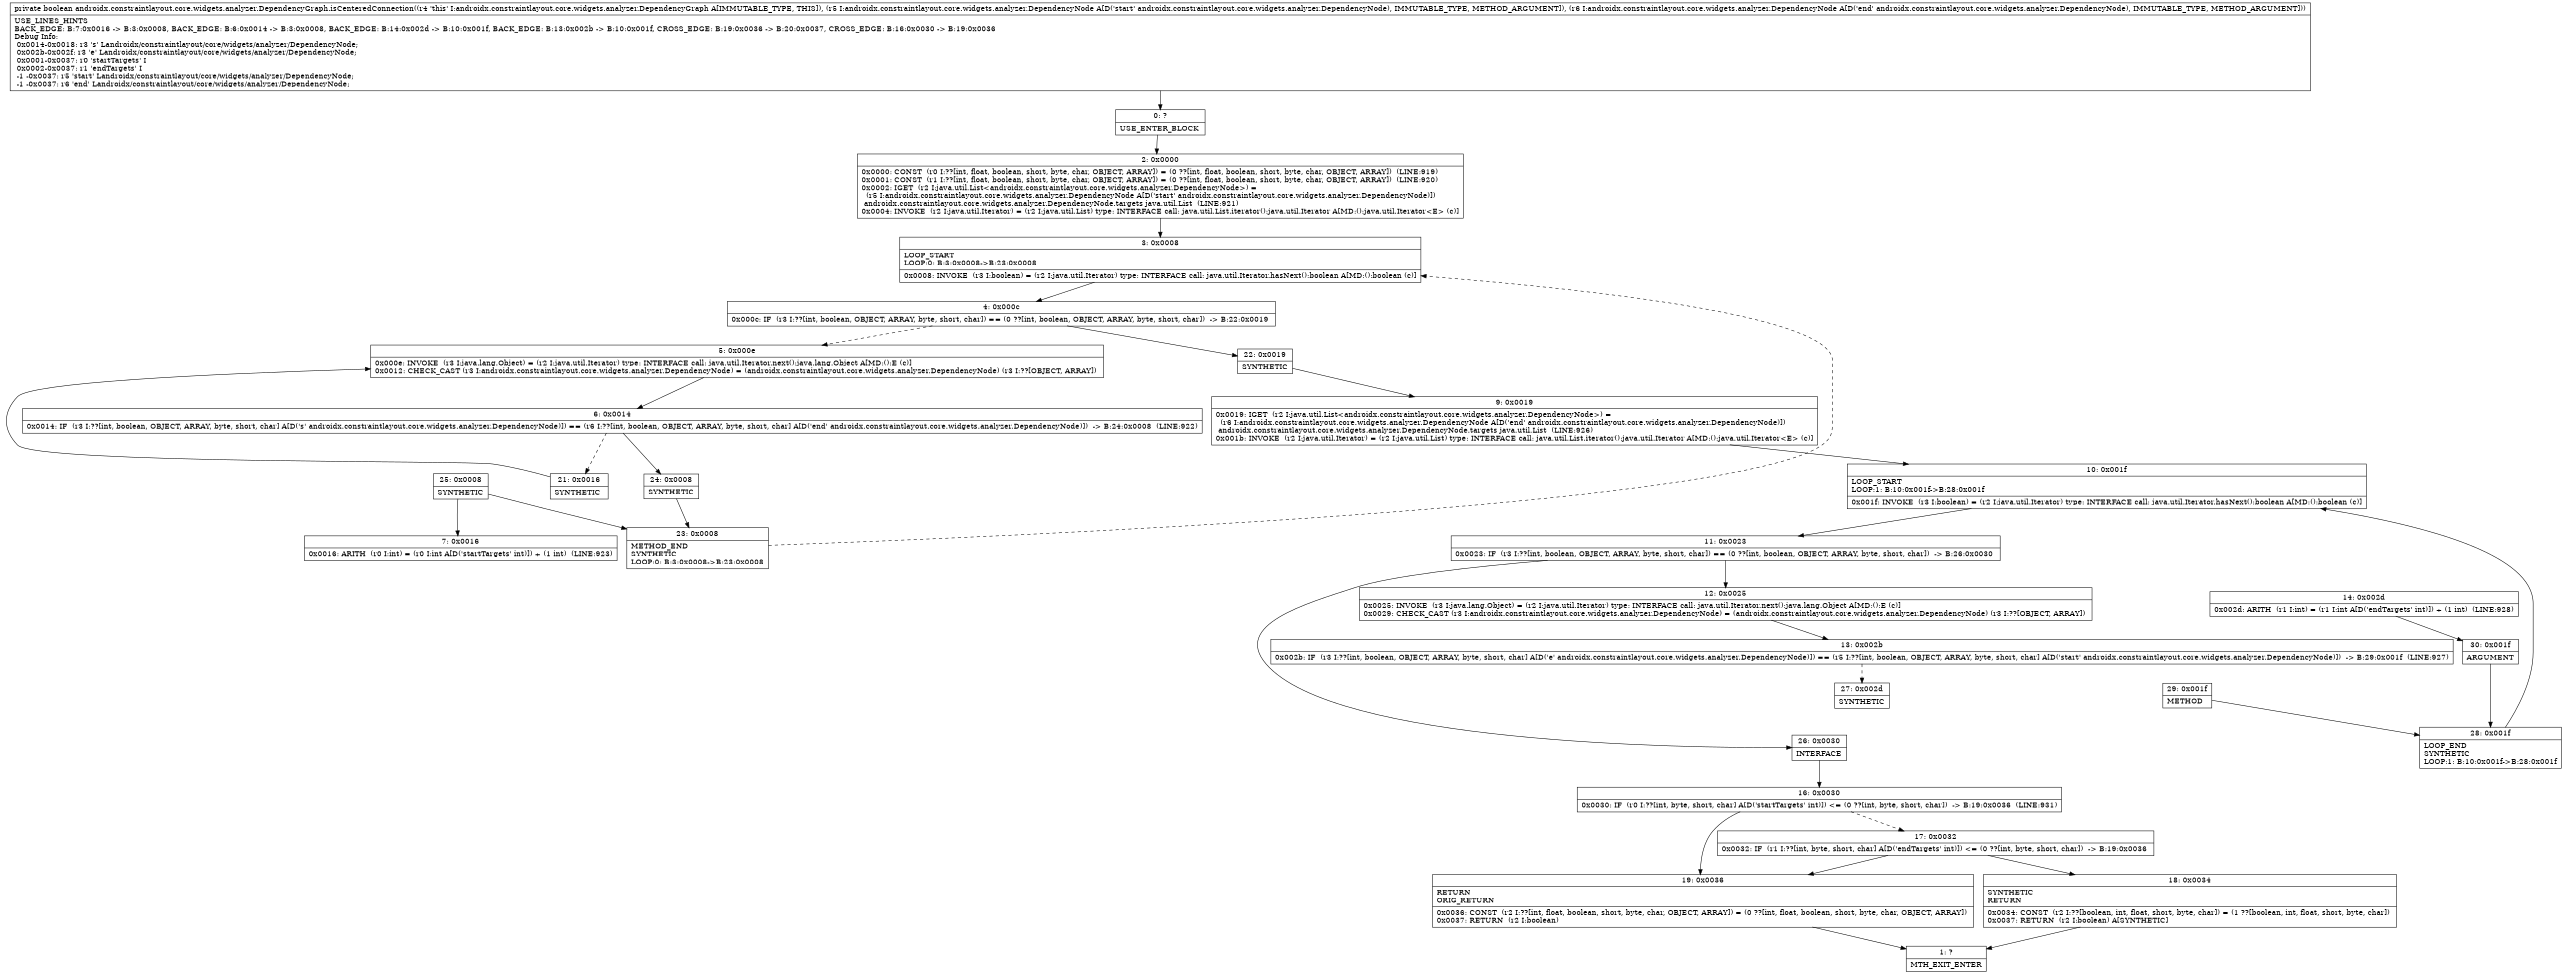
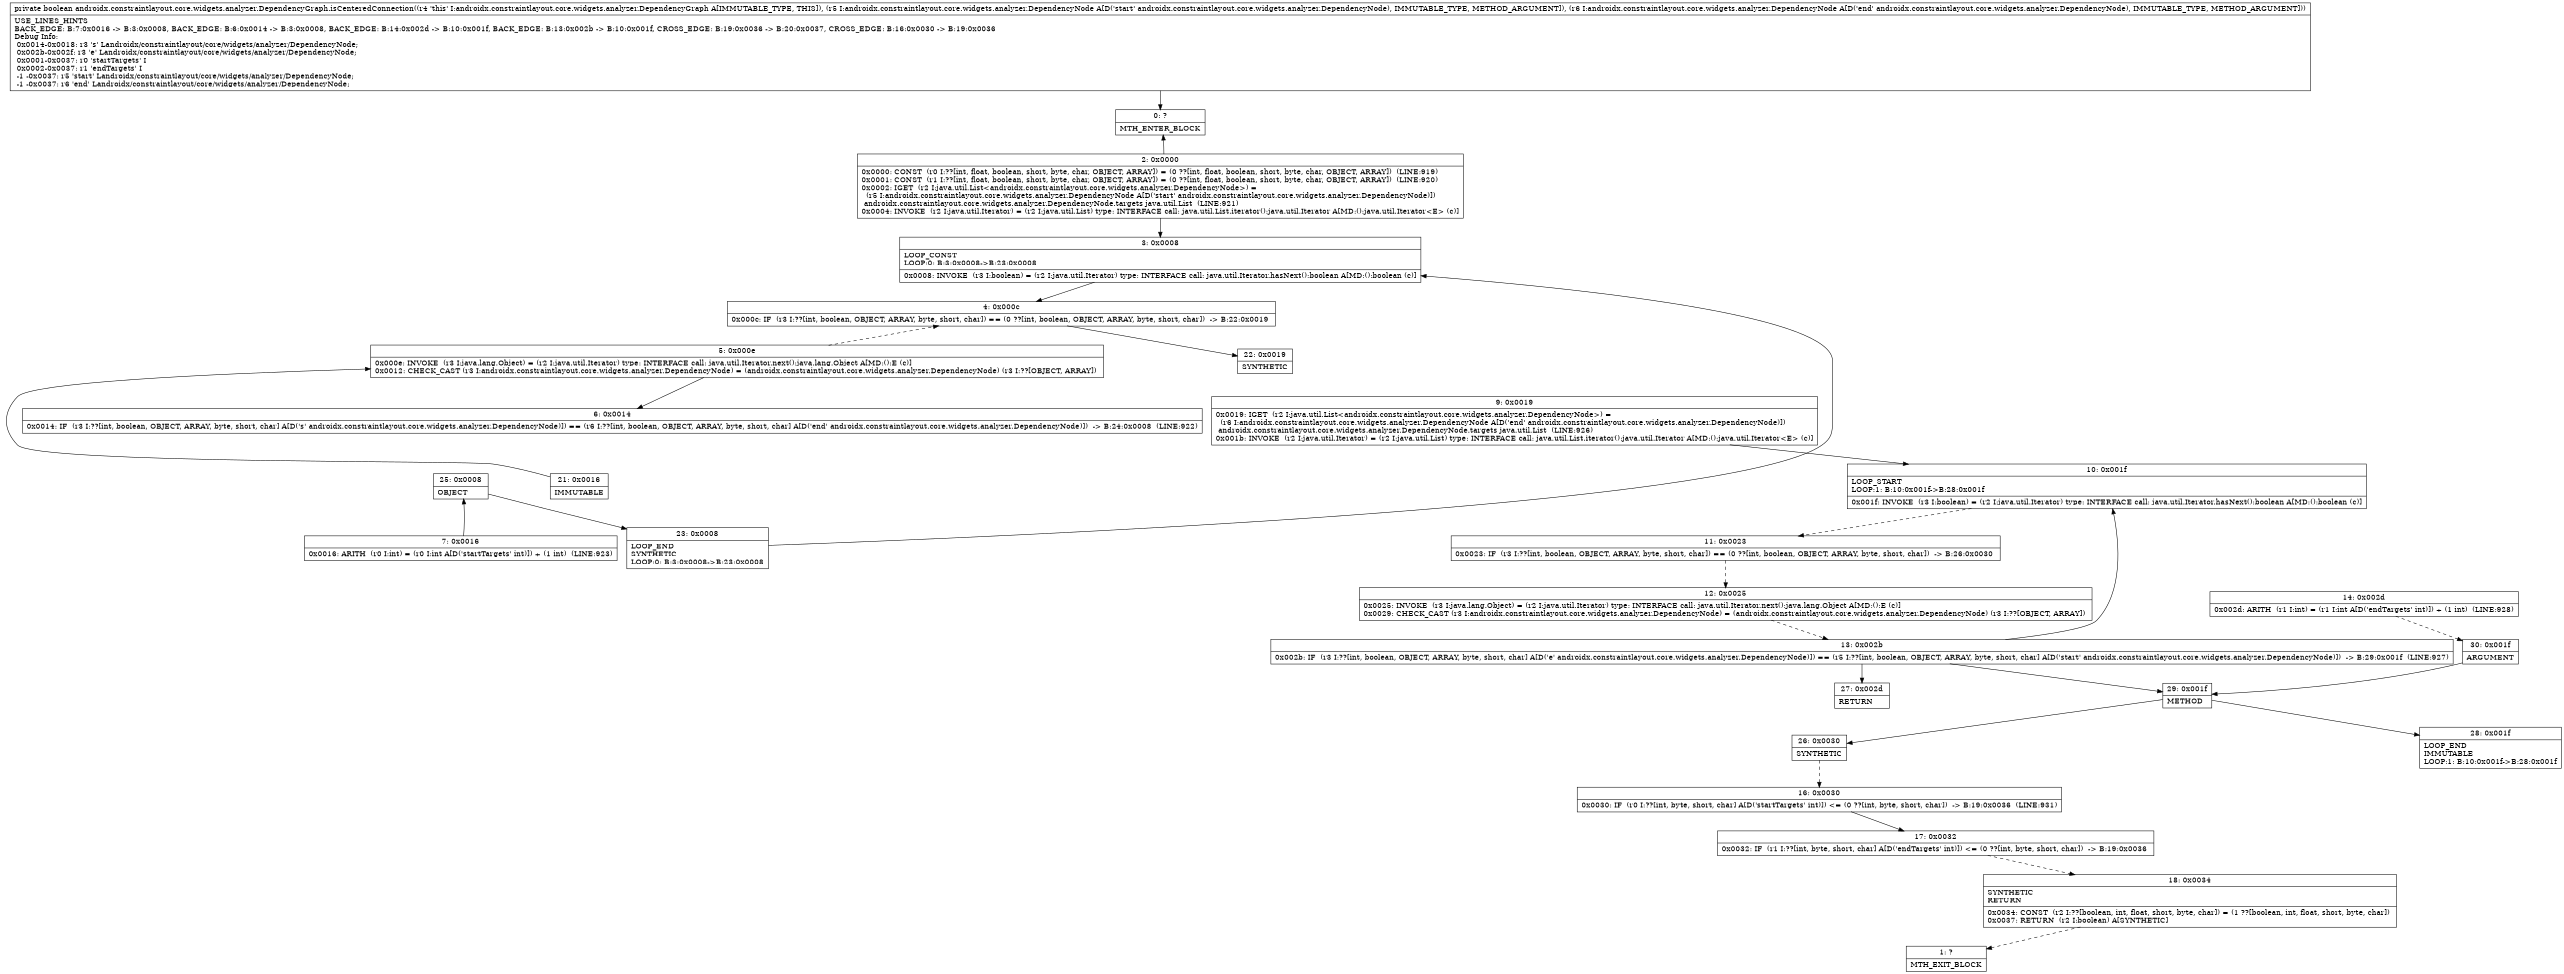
(1160, 128) -> (1160, 128)
(1157, 142) -> (1164, 147)
(929, 255) -> (931, 255)
(880, 335) -> (881, 336)
(1351, 382) -> none
(597, 451) -> none
(671, 486) -> none
(461, 492) -> (453, 492)
(578, 492) -> (579, 492)
(1553, 497) -> (1553, 497)
(457, 515) -> (464, 520)
(1887, 522) -> (1887, 522)
(660, 546) -> (653, 546)
(2502, 562) -> (2102, 613)
(1726, 572) -> (1726, 572)
(2427, 628) -> (2427, 628)
(1797, 629) -> (1797, 629)
(1862, 671) -> (1862, 671)
none -> (2054, 677)
(2491, 693) -> (2341, 684)
(1862, 702) -> (1856, 702)
(1355, 708) -> (2007, 721)
(1819, 754) -> (1819, 754)
(2447, 754) -> (2449, 754)
(1819, 771) -> (1819, 771)
(1875, 820) -> (1875, 820)
(2029, 865) -> (2029, 865)
(1703, 901) -> none
(2036, 937) -> (2036, 937)
(1946, 965) -> (1946, 965)
